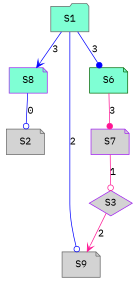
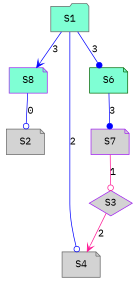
(109, 108) -> (109, 108)
(81, 265) -> (81, 265)
